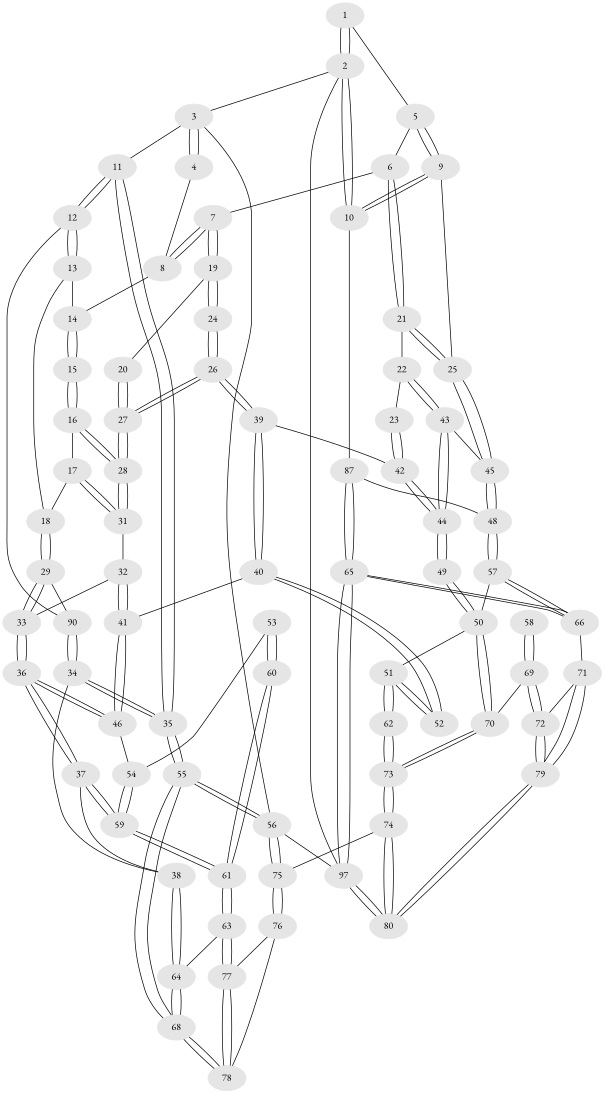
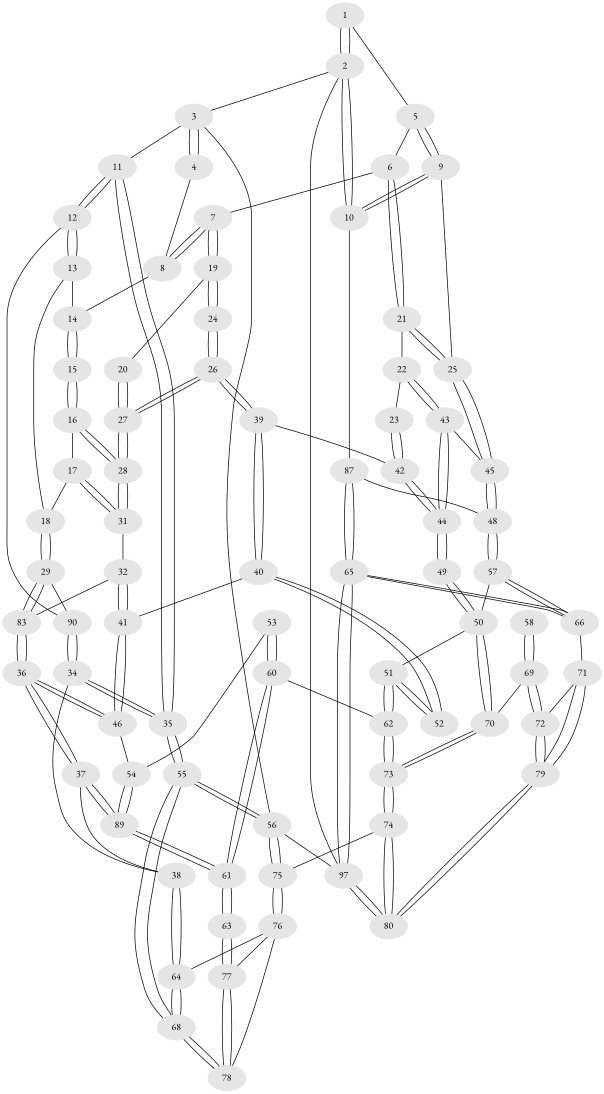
(22, 623) -> (22, 623)
none -> (330, 699)
(119, 825) -> (119, 825)
(202, 951) -> (227, 952)
